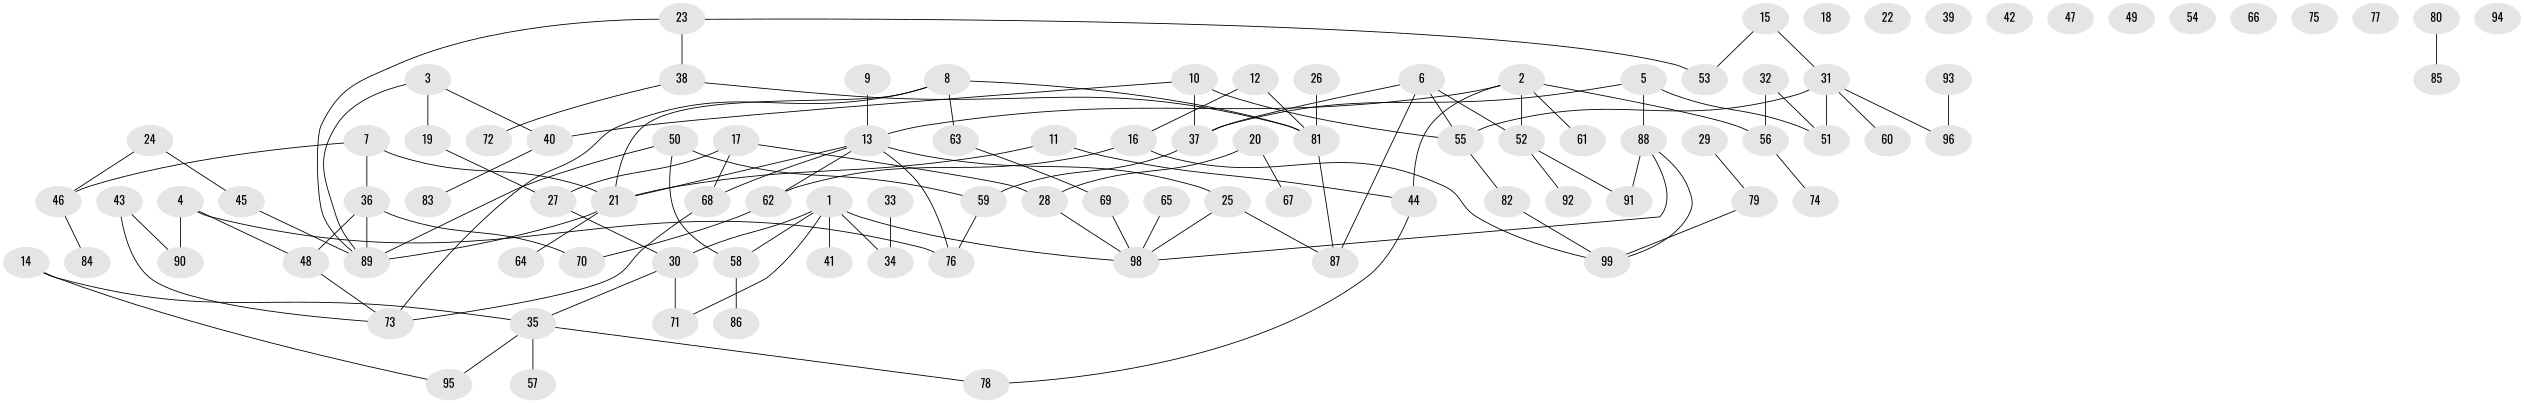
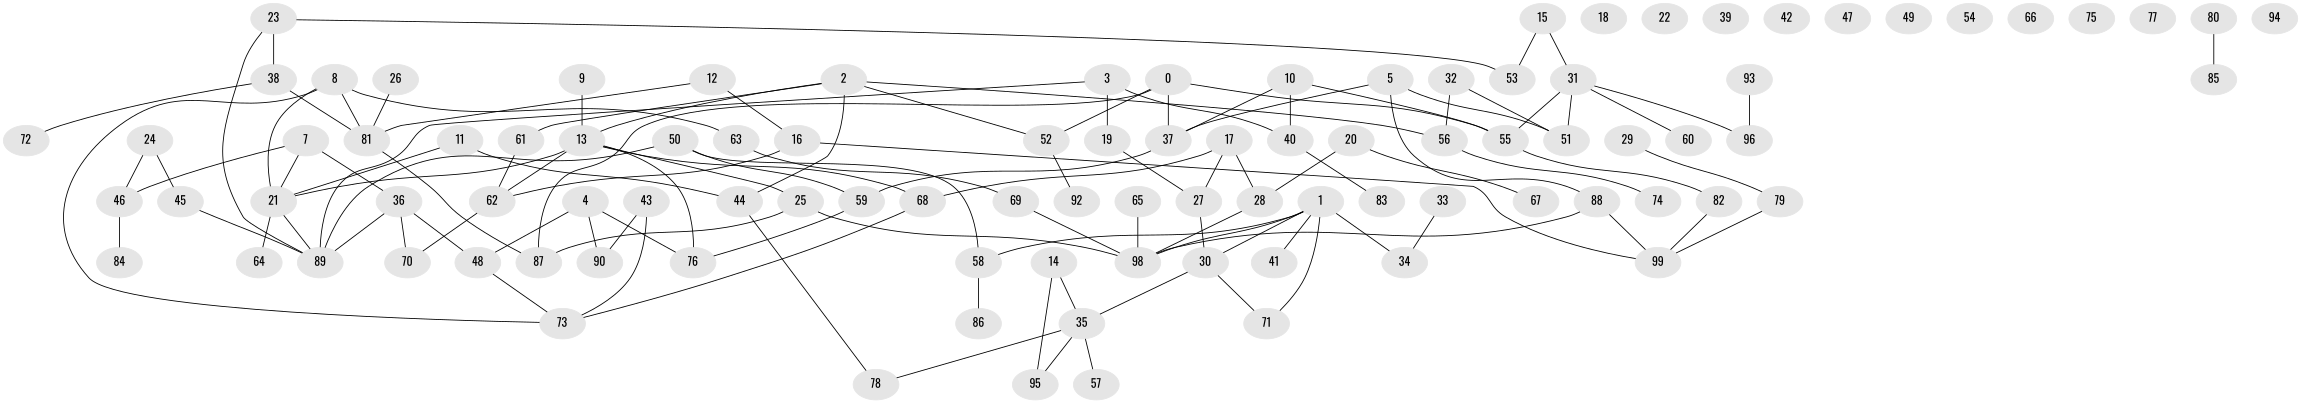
(1422, 80) -> (1168, 80)
none -> (506, 173)
(1629, 202) -> none
